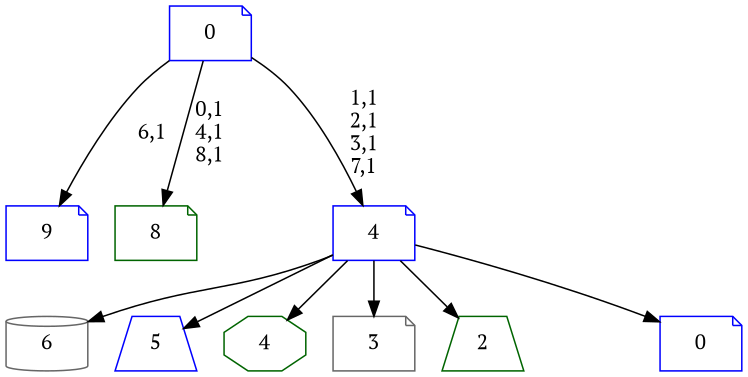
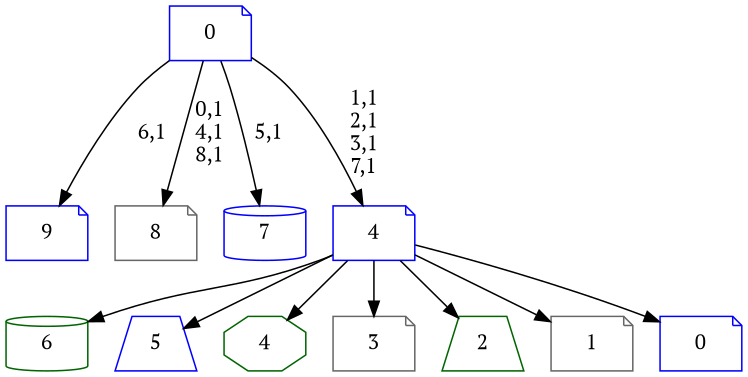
(156, 233) -> (156, 233)
none -> (265, 233)
(47, 344) -> (47, 344)
none -> (592, 344)
